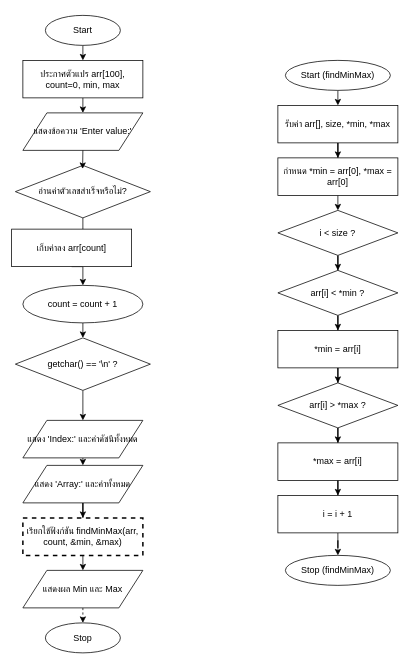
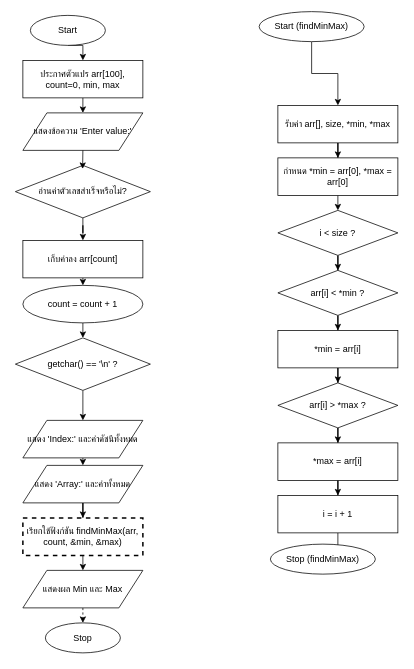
(83, 30) -> (68, 30)
(338, 75) -> (312, 27)
(72, 248) -> (83, 259)
(338, 570) -> (323, 559)
